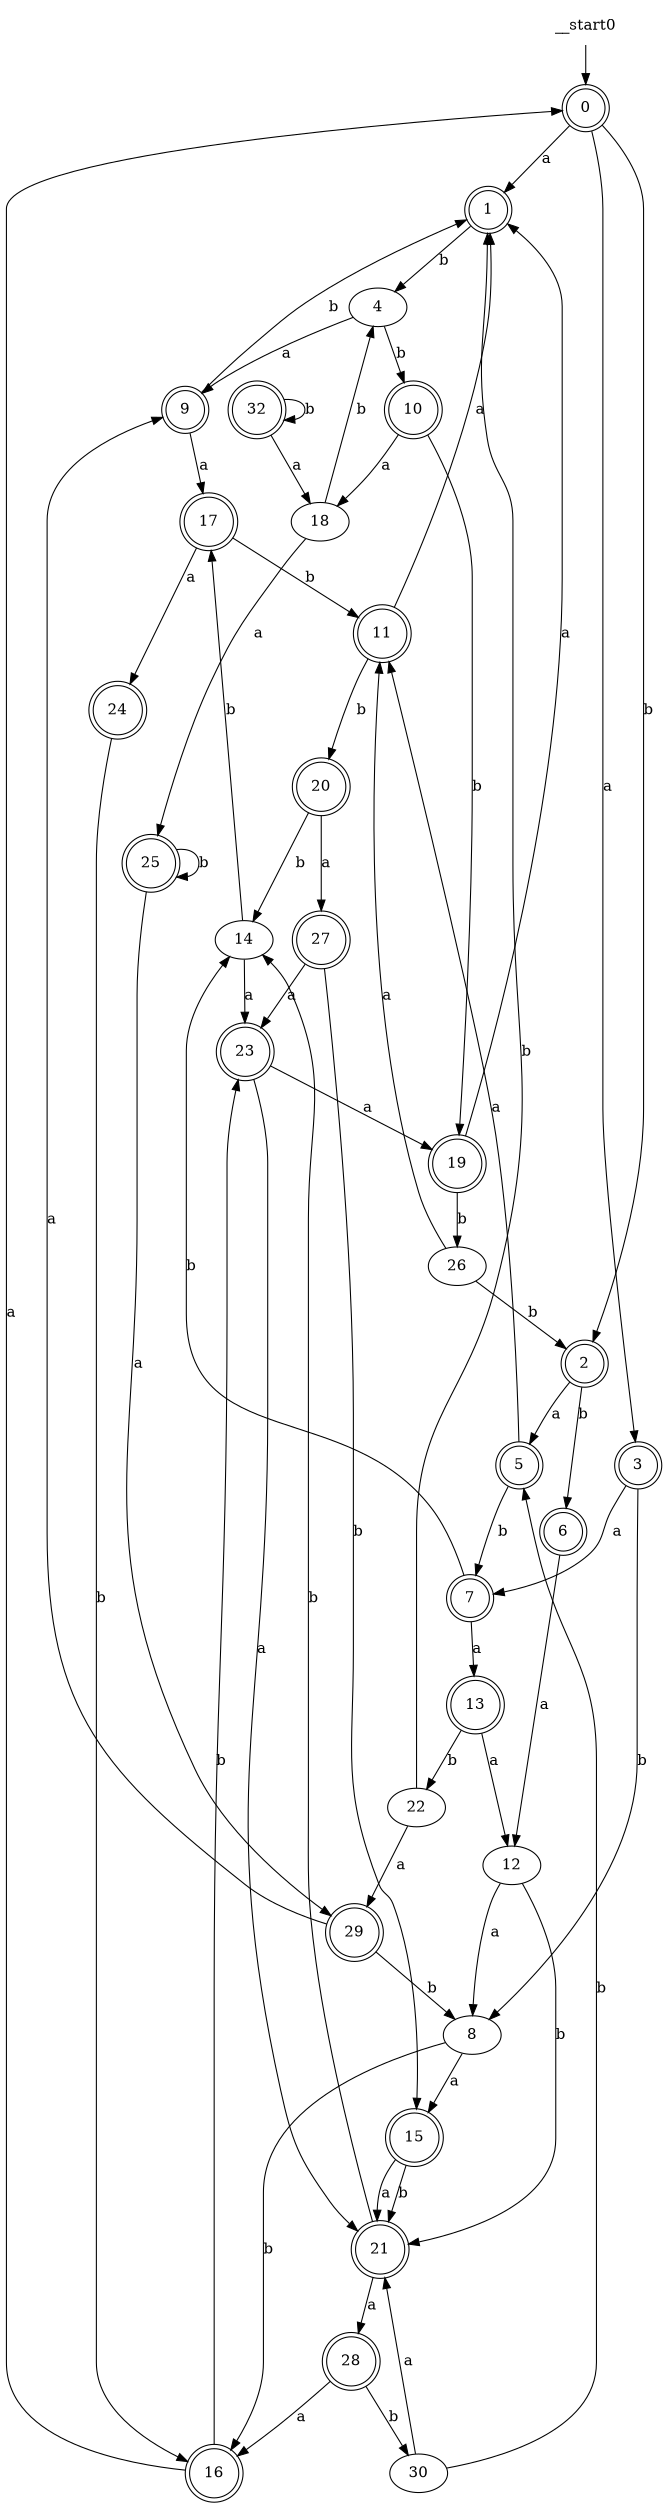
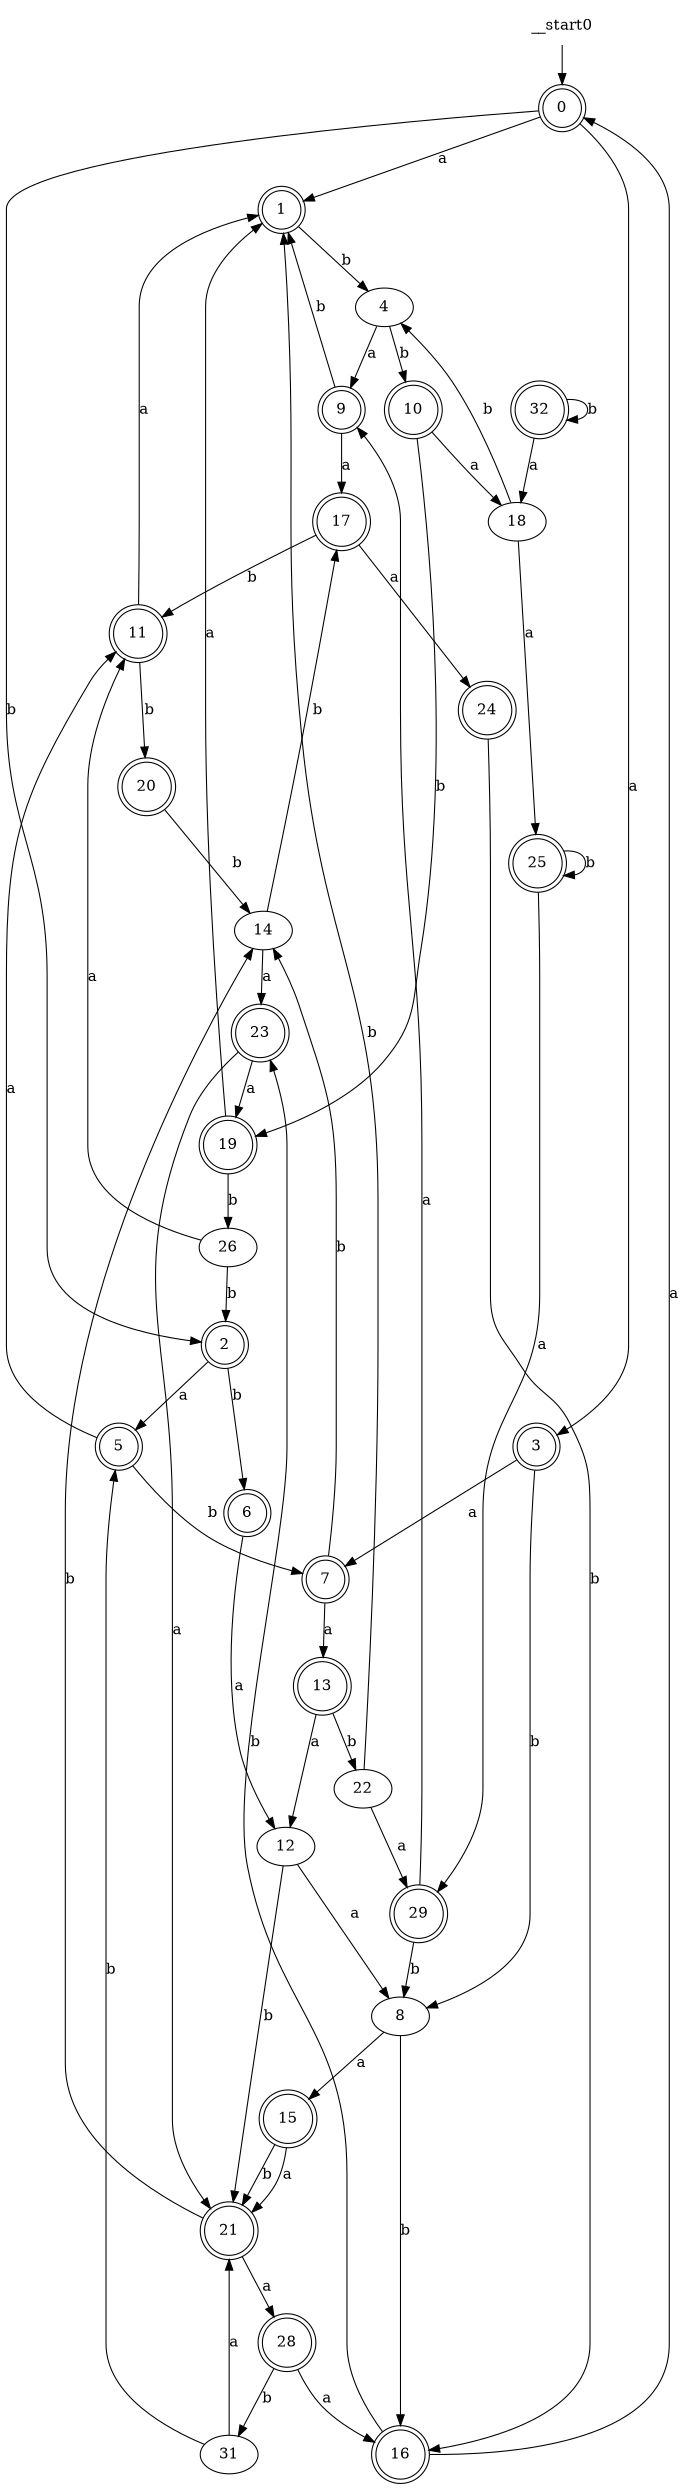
(321, 940) -> none
(419, 2473) -> (229, 2455)
